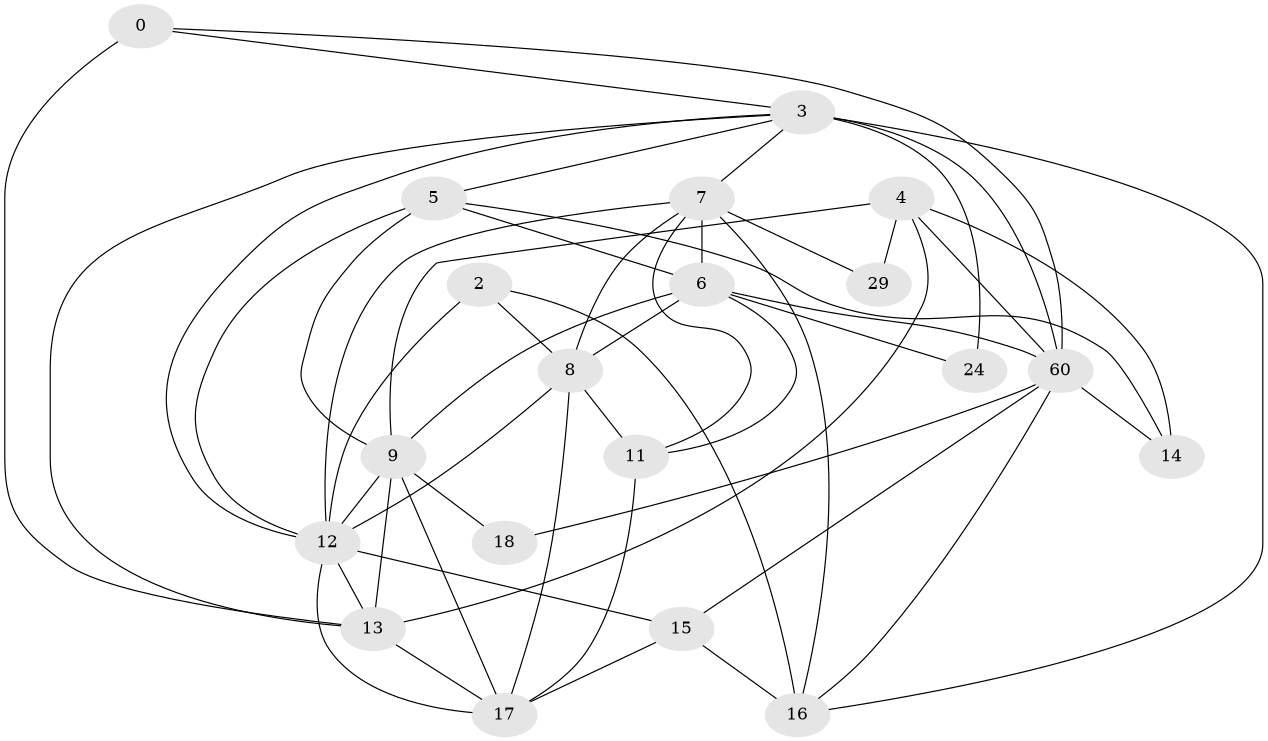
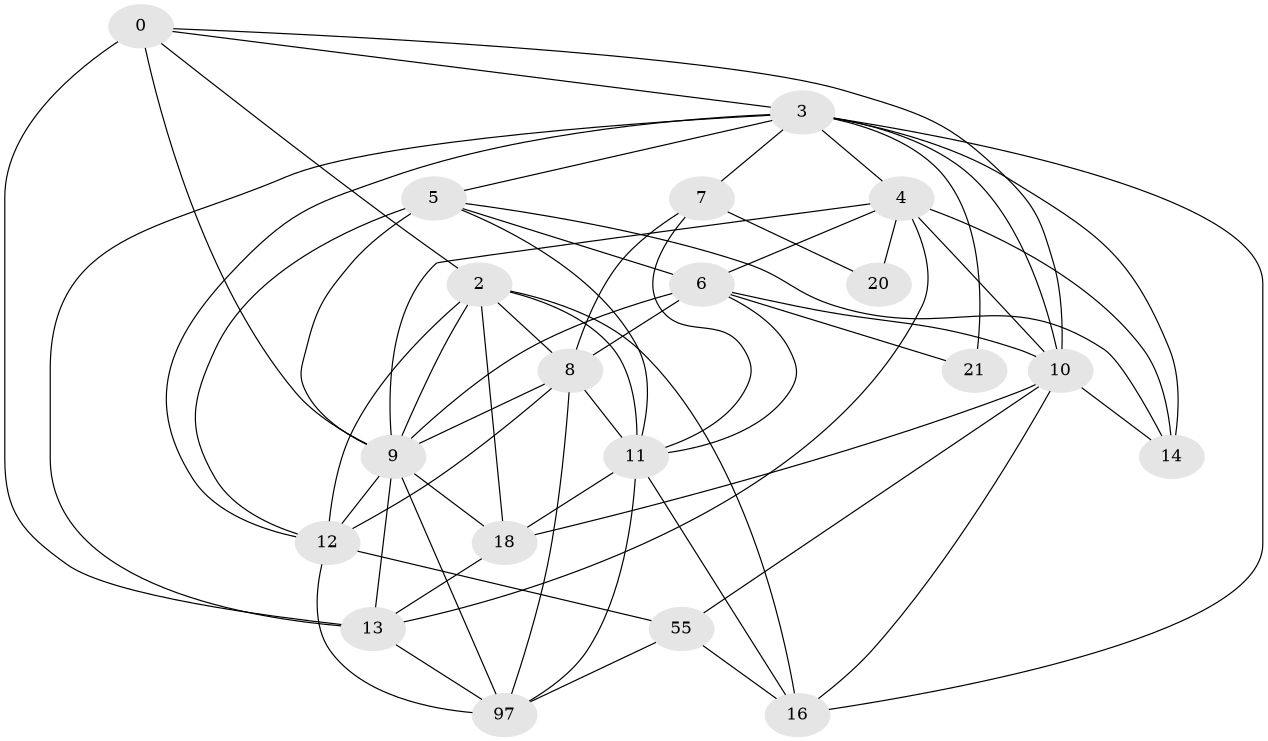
none -> (852, 156)
none -> (308, 158)
none -> (1068, 217)
(702, 242) -> (806, 240)
(401, 263) -> none
none -> (220, 269)
(879, 285) -> (879, 285)
none -> (590, 288)
none -> (603, 338)
none -> (432, 369)
(975, 371) -> (975, 371)
(1061, 371) -> (1061, 371)
none -> (482, 414)
none -> (493, 419)
(827, 441) -> (717, 586)
none -> (570, 500)
(350, 586) -> (439, 586)
(682, 629) -> (682, 629)
(505, 715) -> (505, 715)
